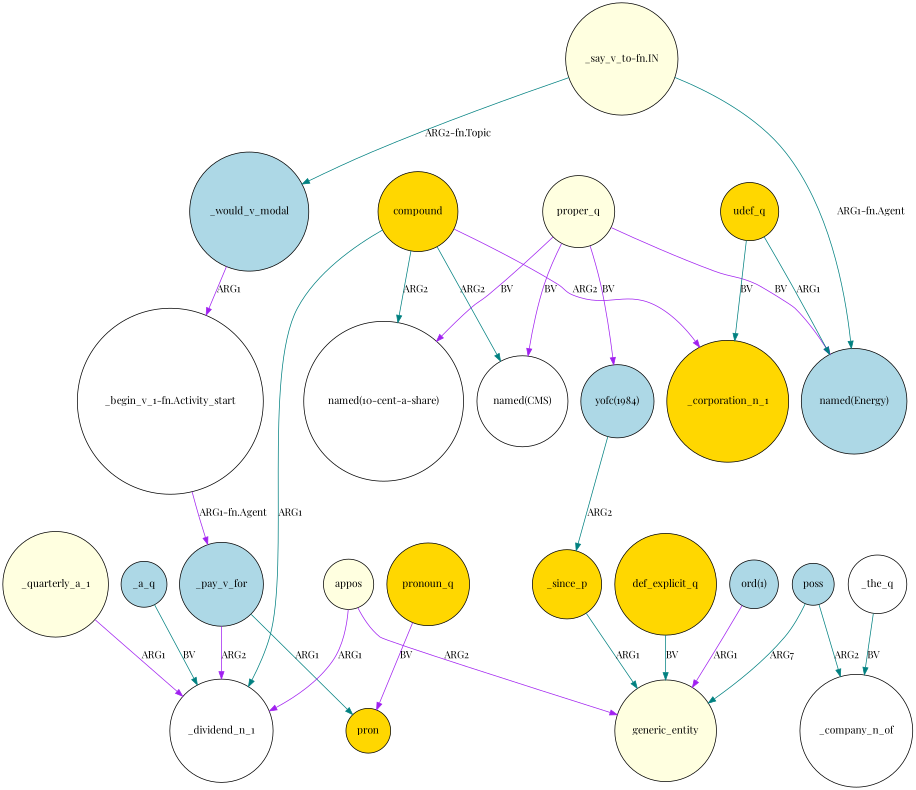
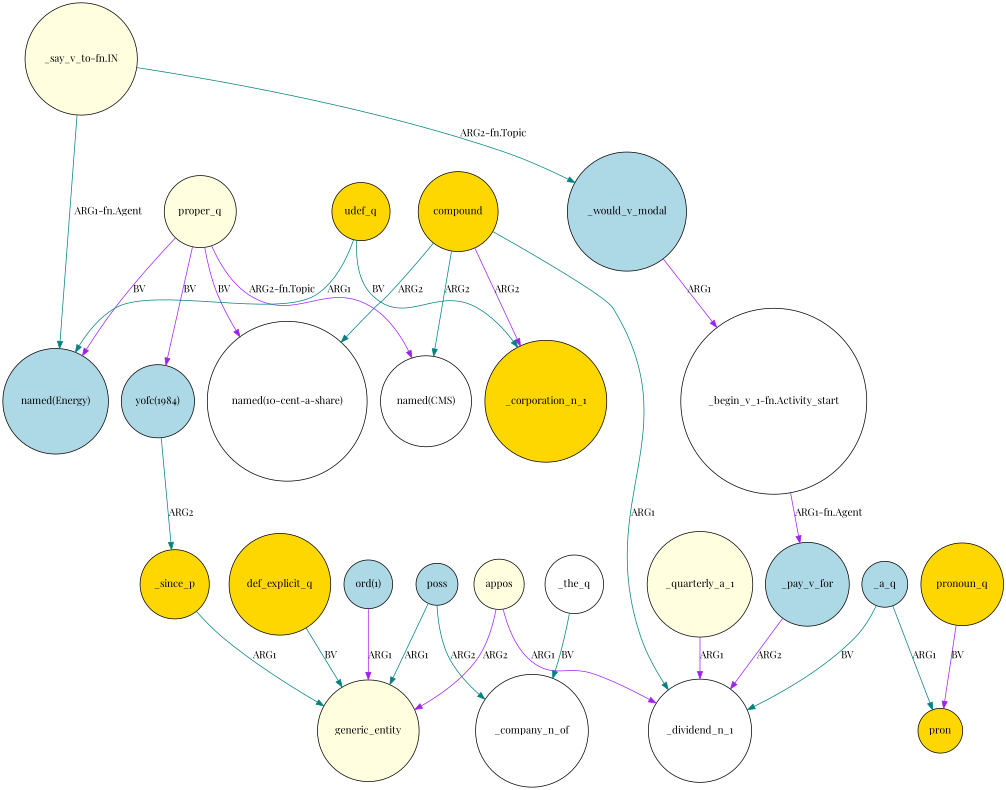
(551, 290) -> (282, 290)
(782, 656) -> (417, 656)
(299, 662) -> (911, 654)
